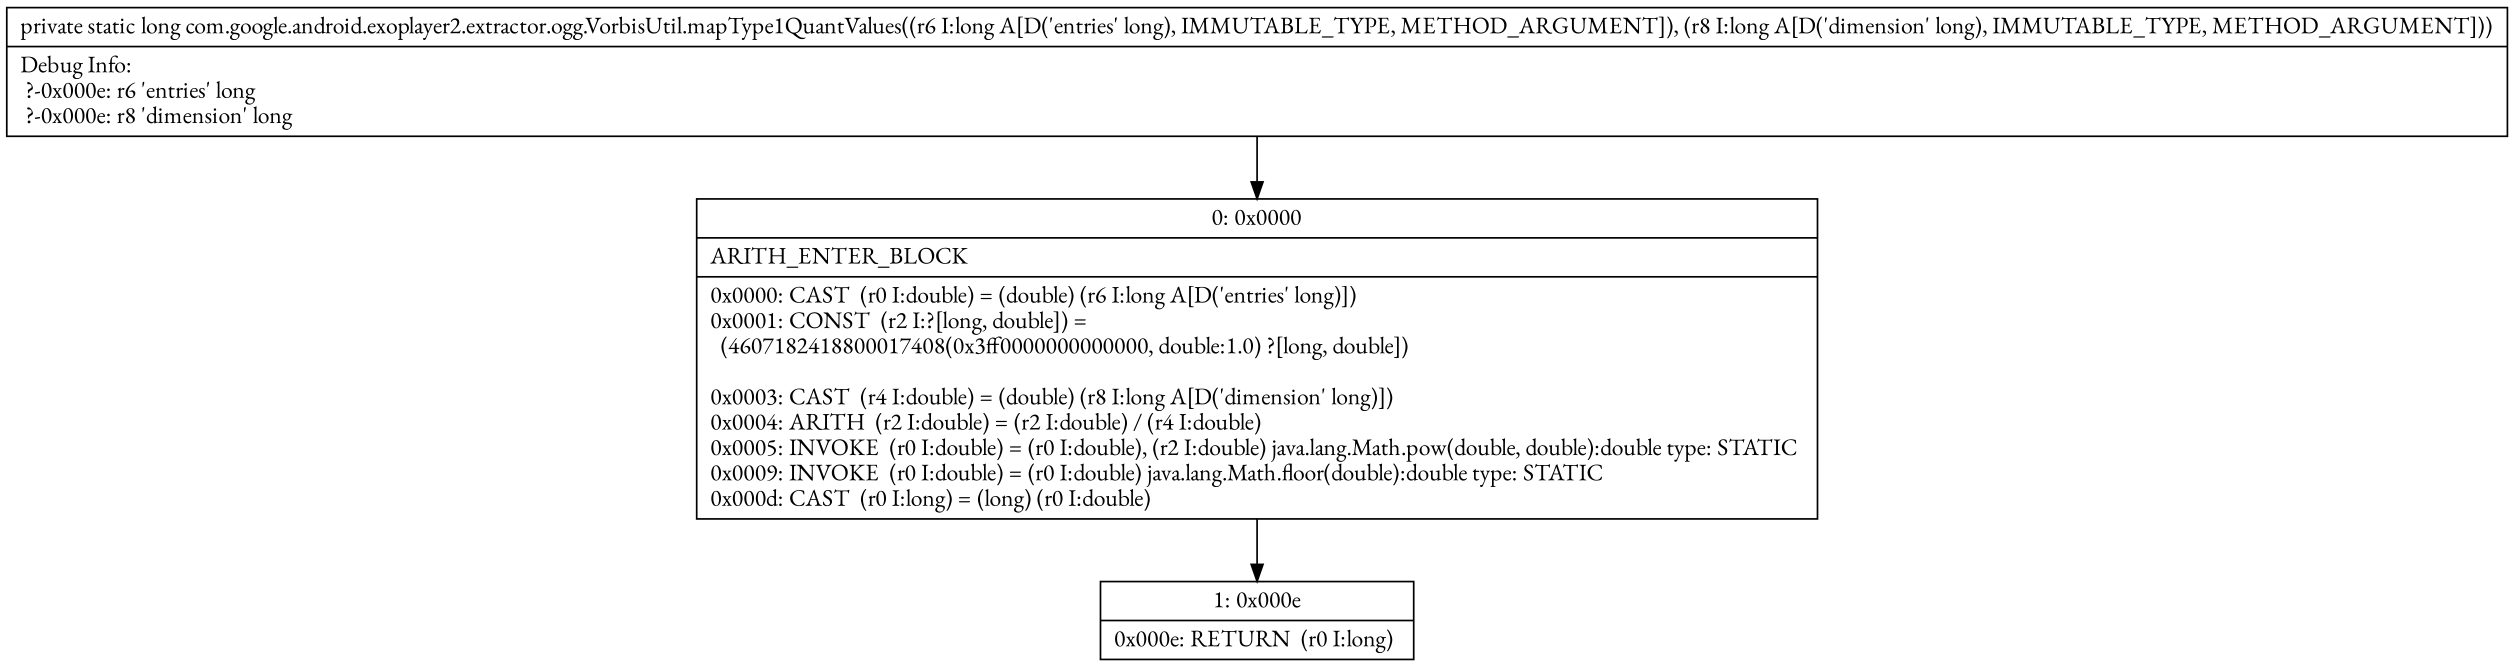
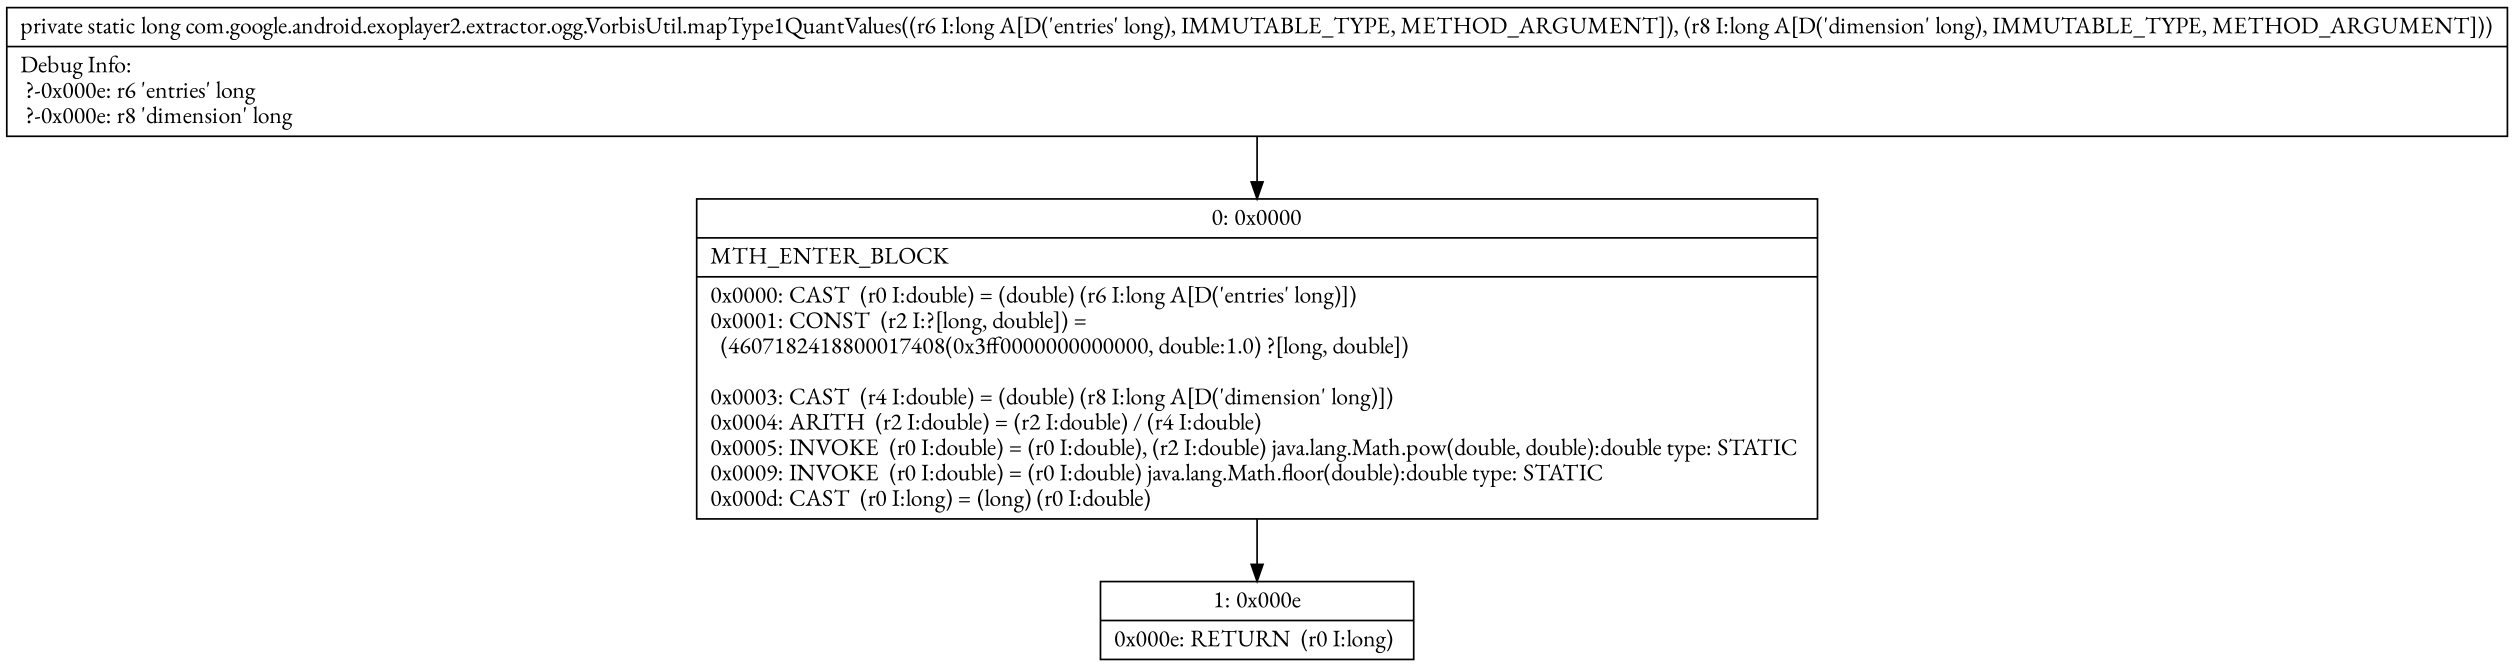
(840, 256) -> (830, 256)
